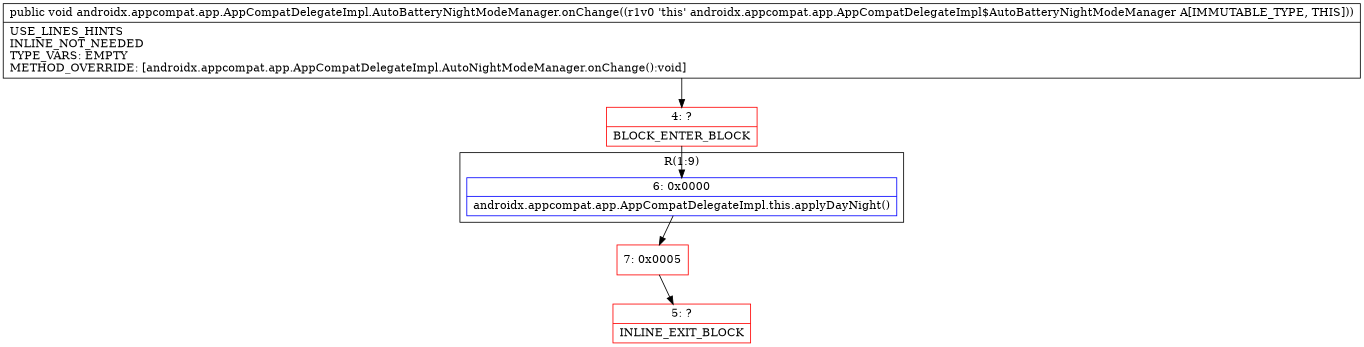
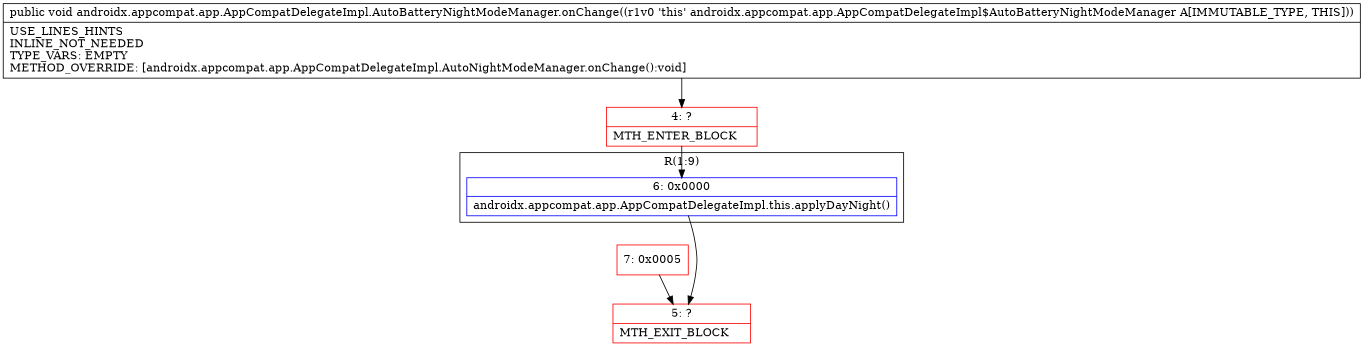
(682, 136) -> (675, 136)
(668, 227) -> (697, 256)
(682, 333) -> (674, 333)
